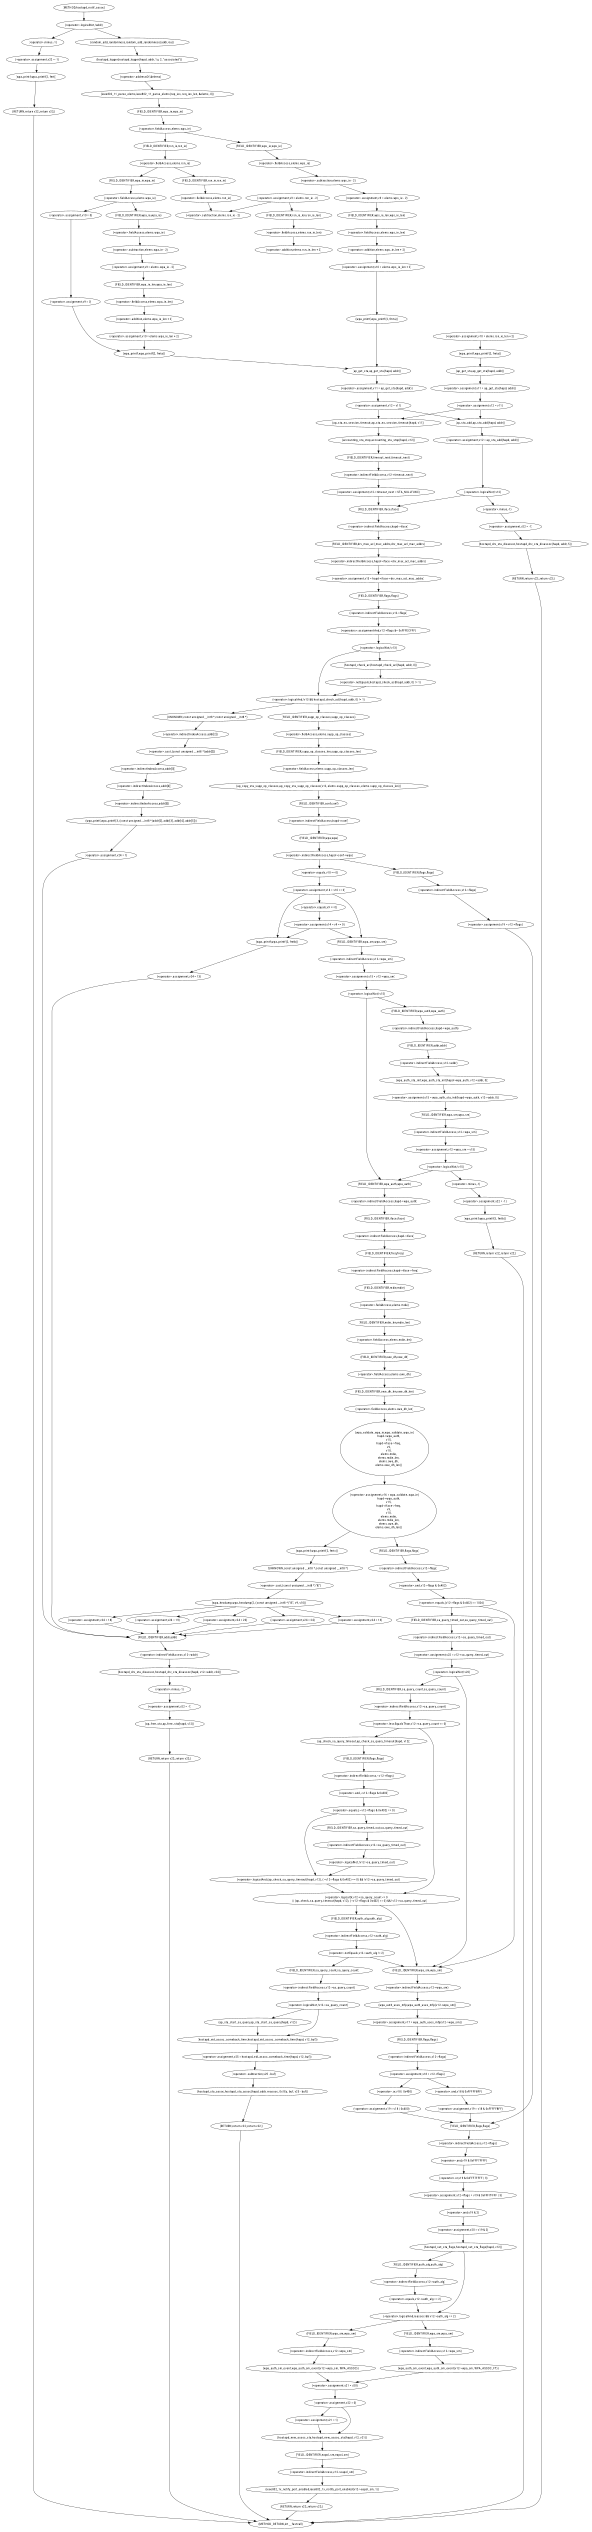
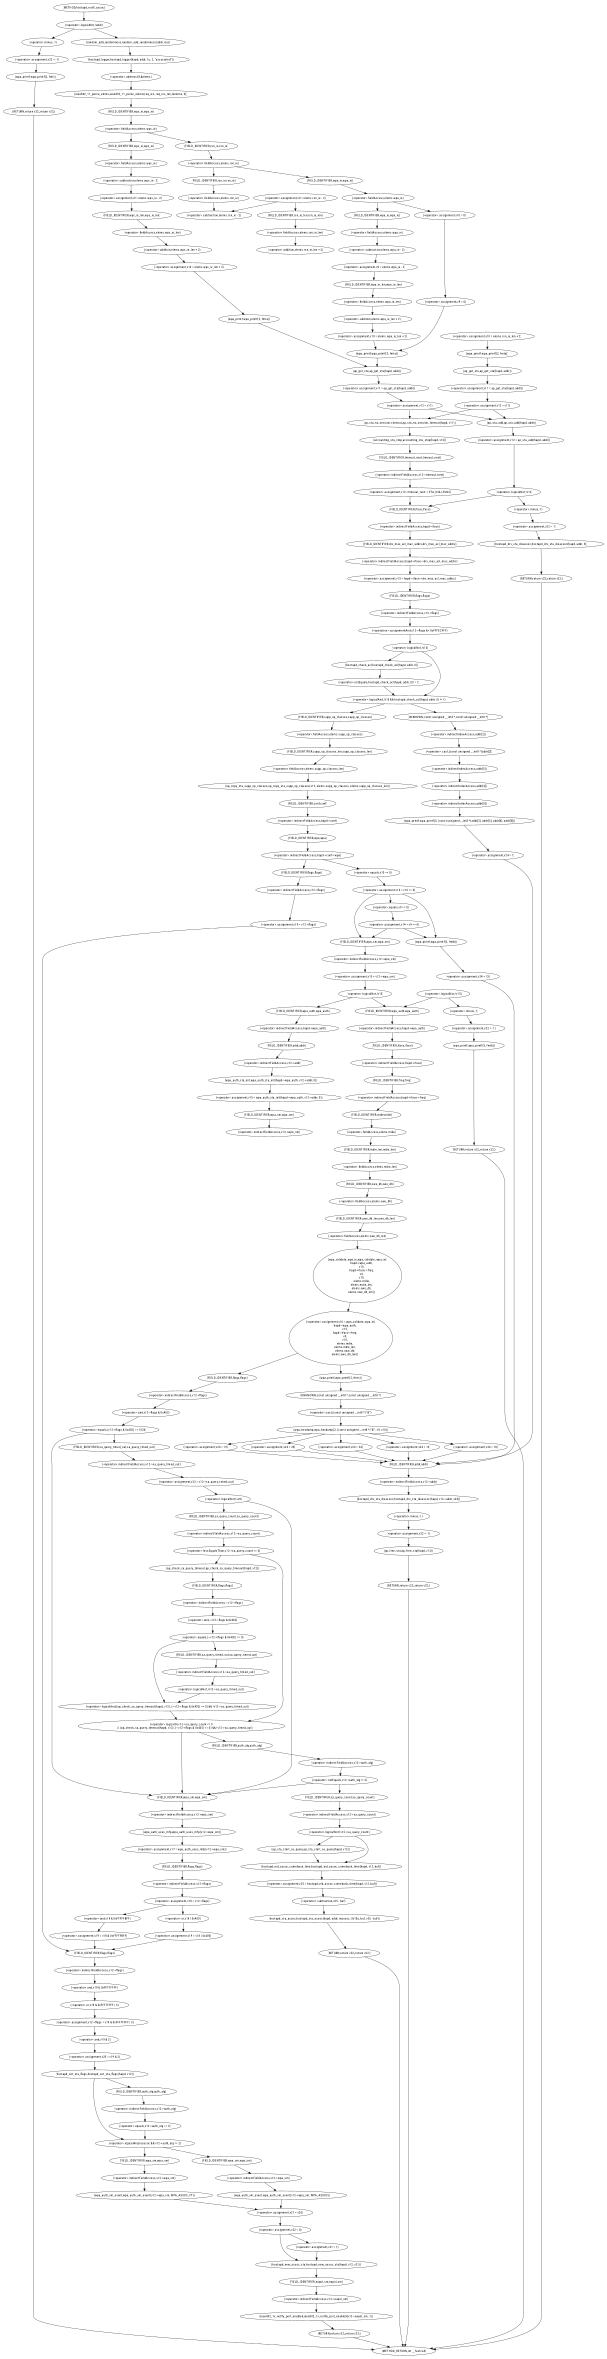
(446, 1150) -> none
